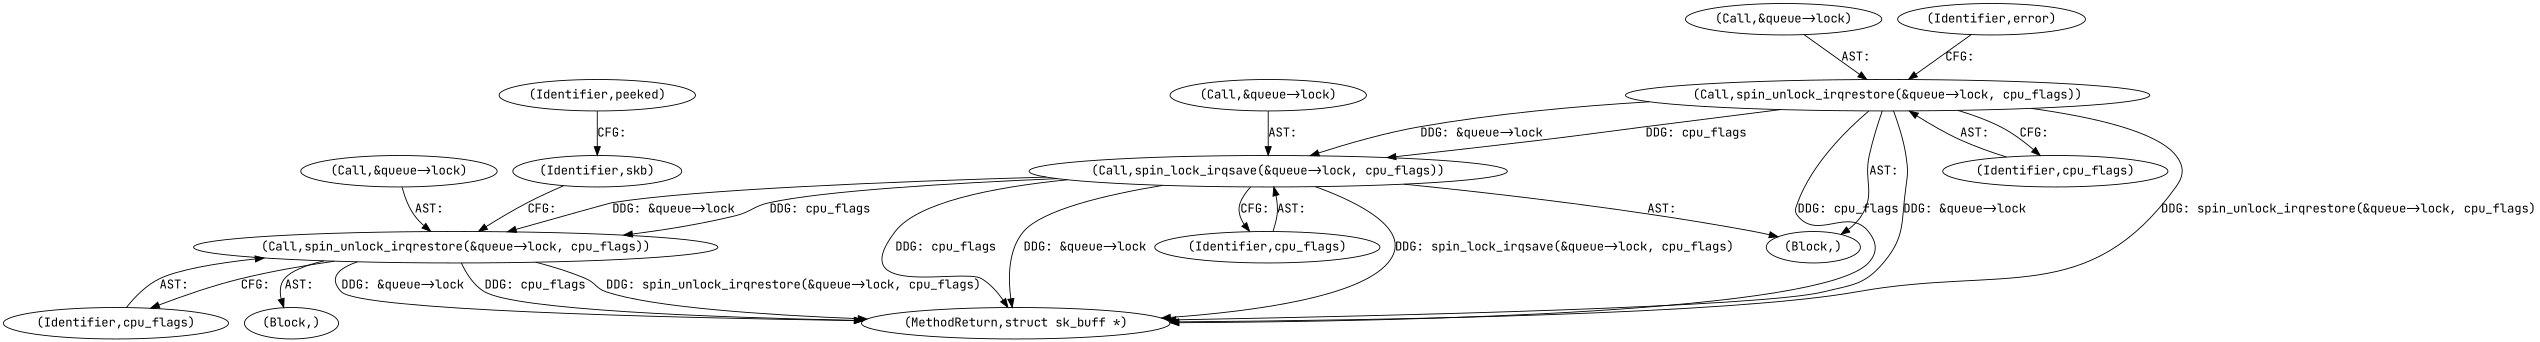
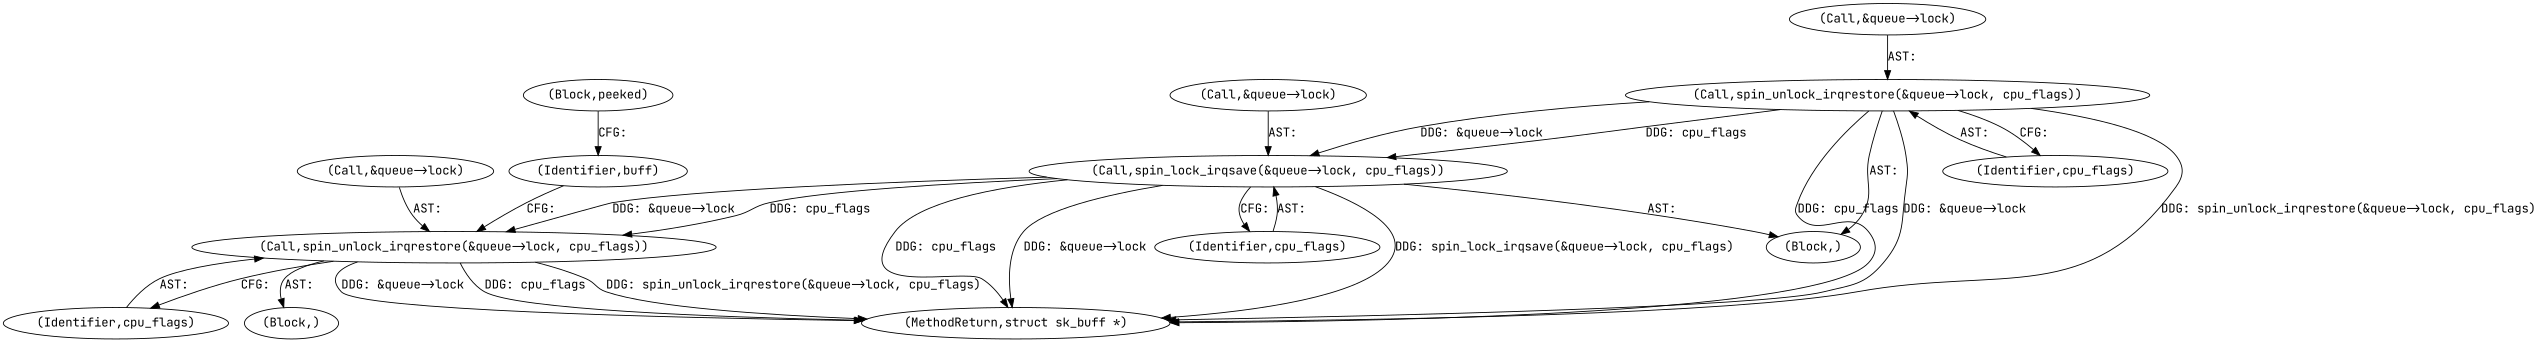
(1992, 19) -> none
(597, 95) -> (598, 95)
(597, 171) -> (598, 171)
